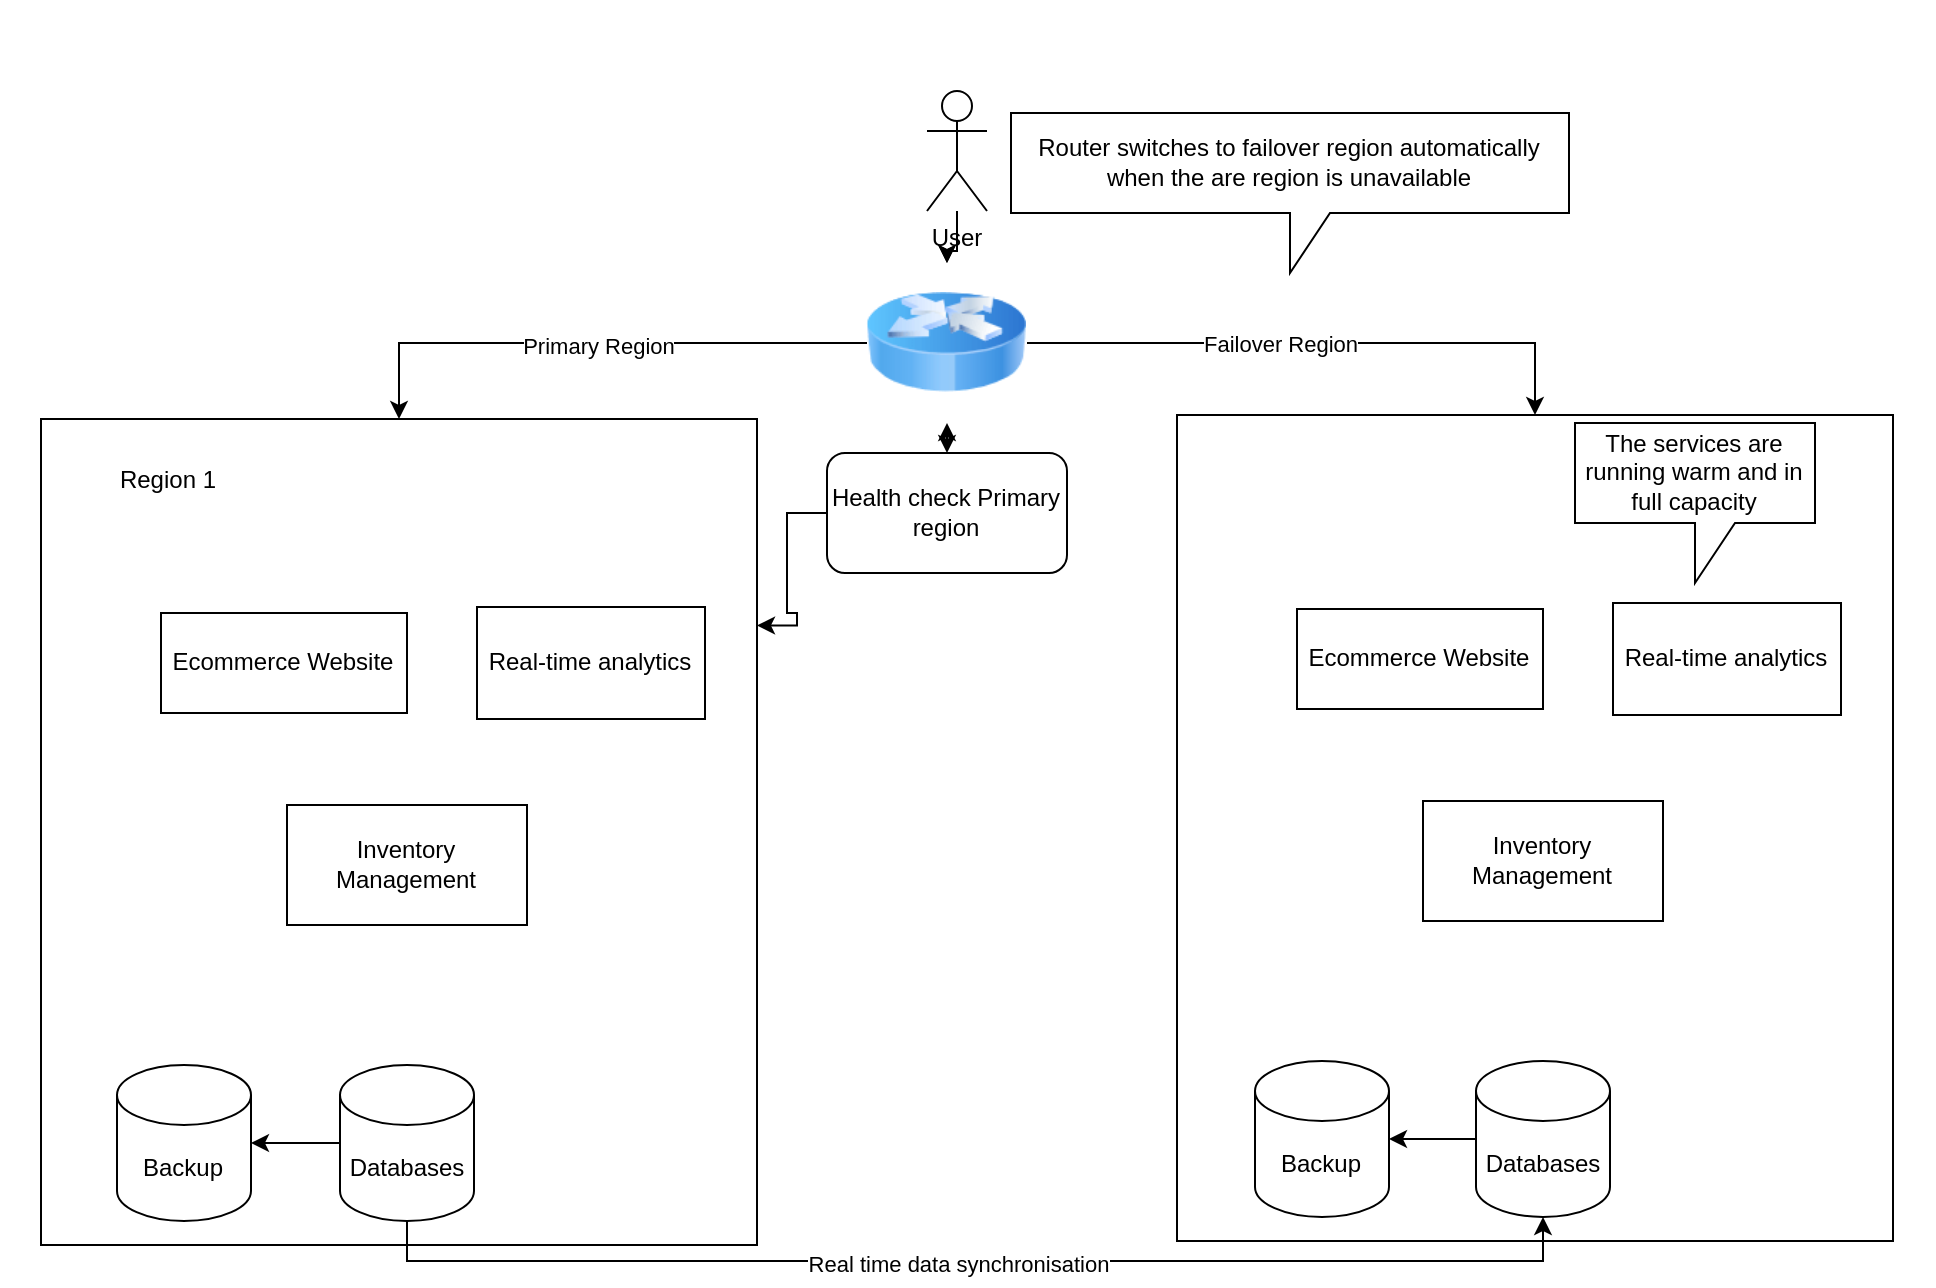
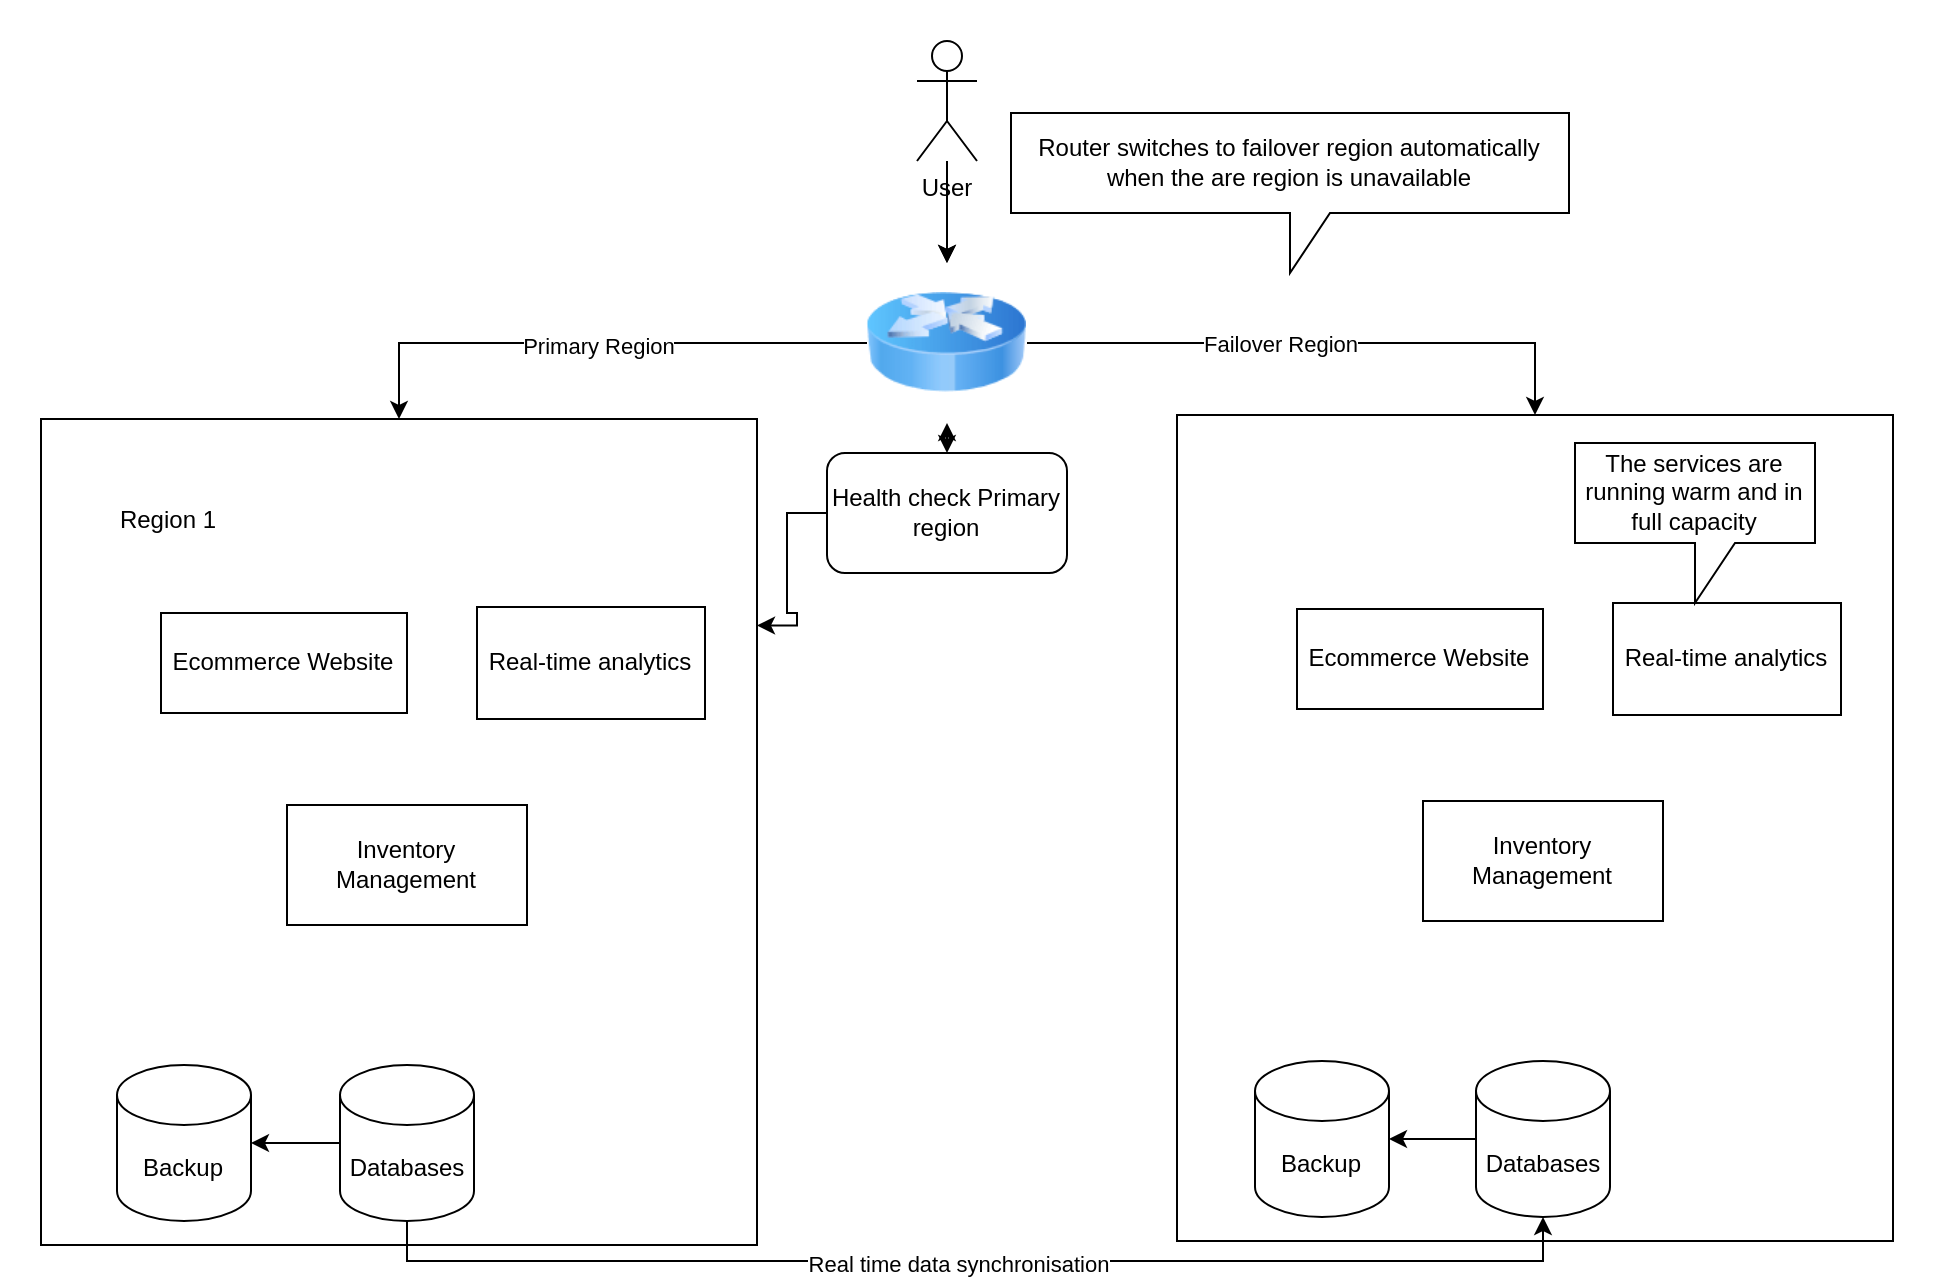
(957, 151) -> (947, 101)
(169, 481) -> (169, 521)
(1695, 503) -> (1695, 523)
